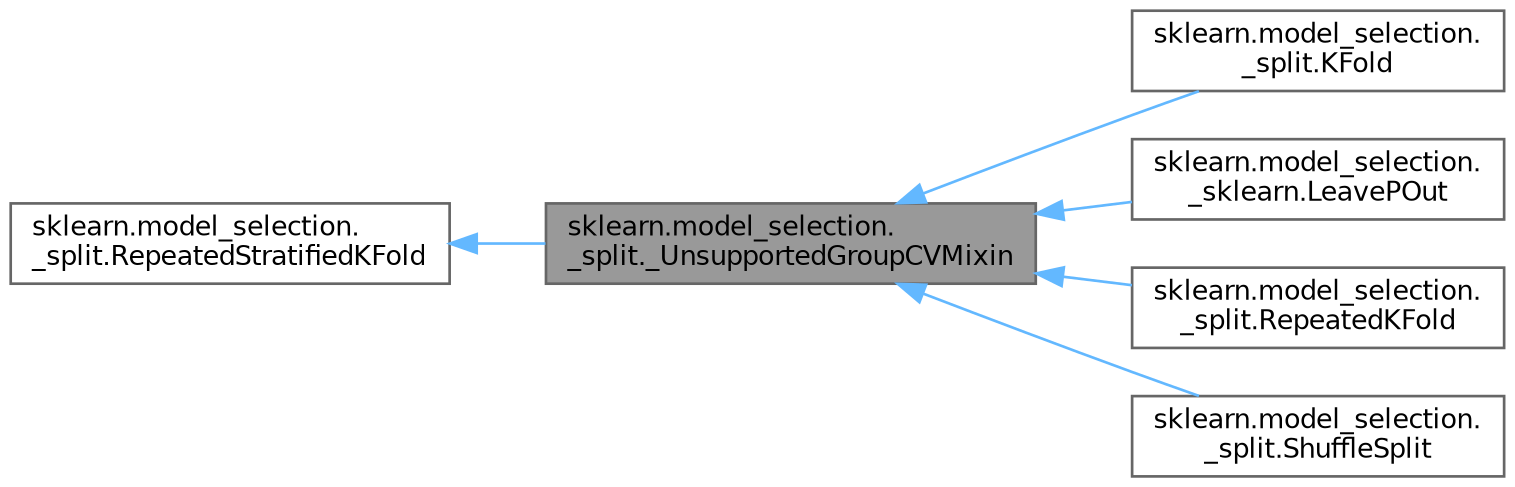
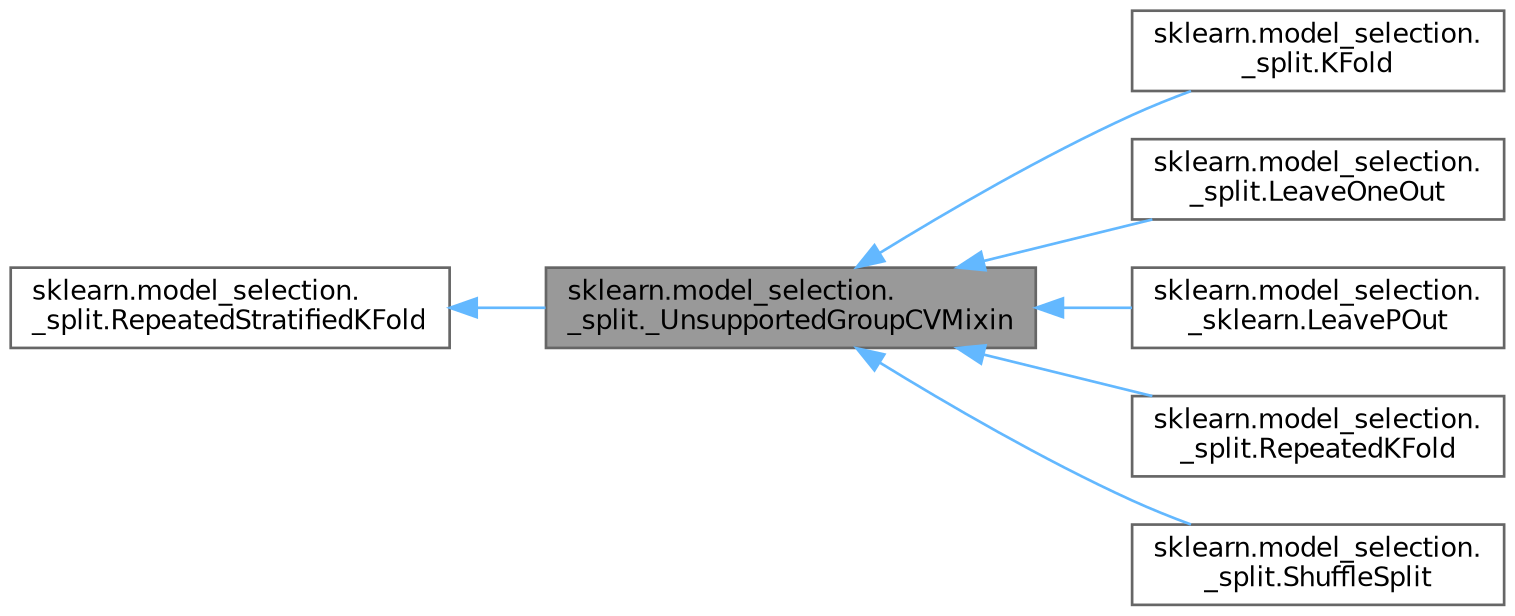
none -> (1318, 179)
